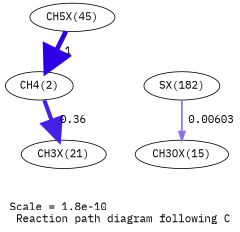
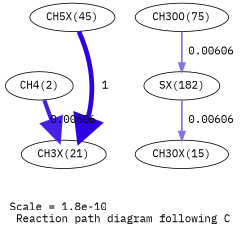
none -> (182, 17)
(61, 41) -> (91, 74)
(70, 120) -> (70, 120)
(208, 120) -> (208, 120)
